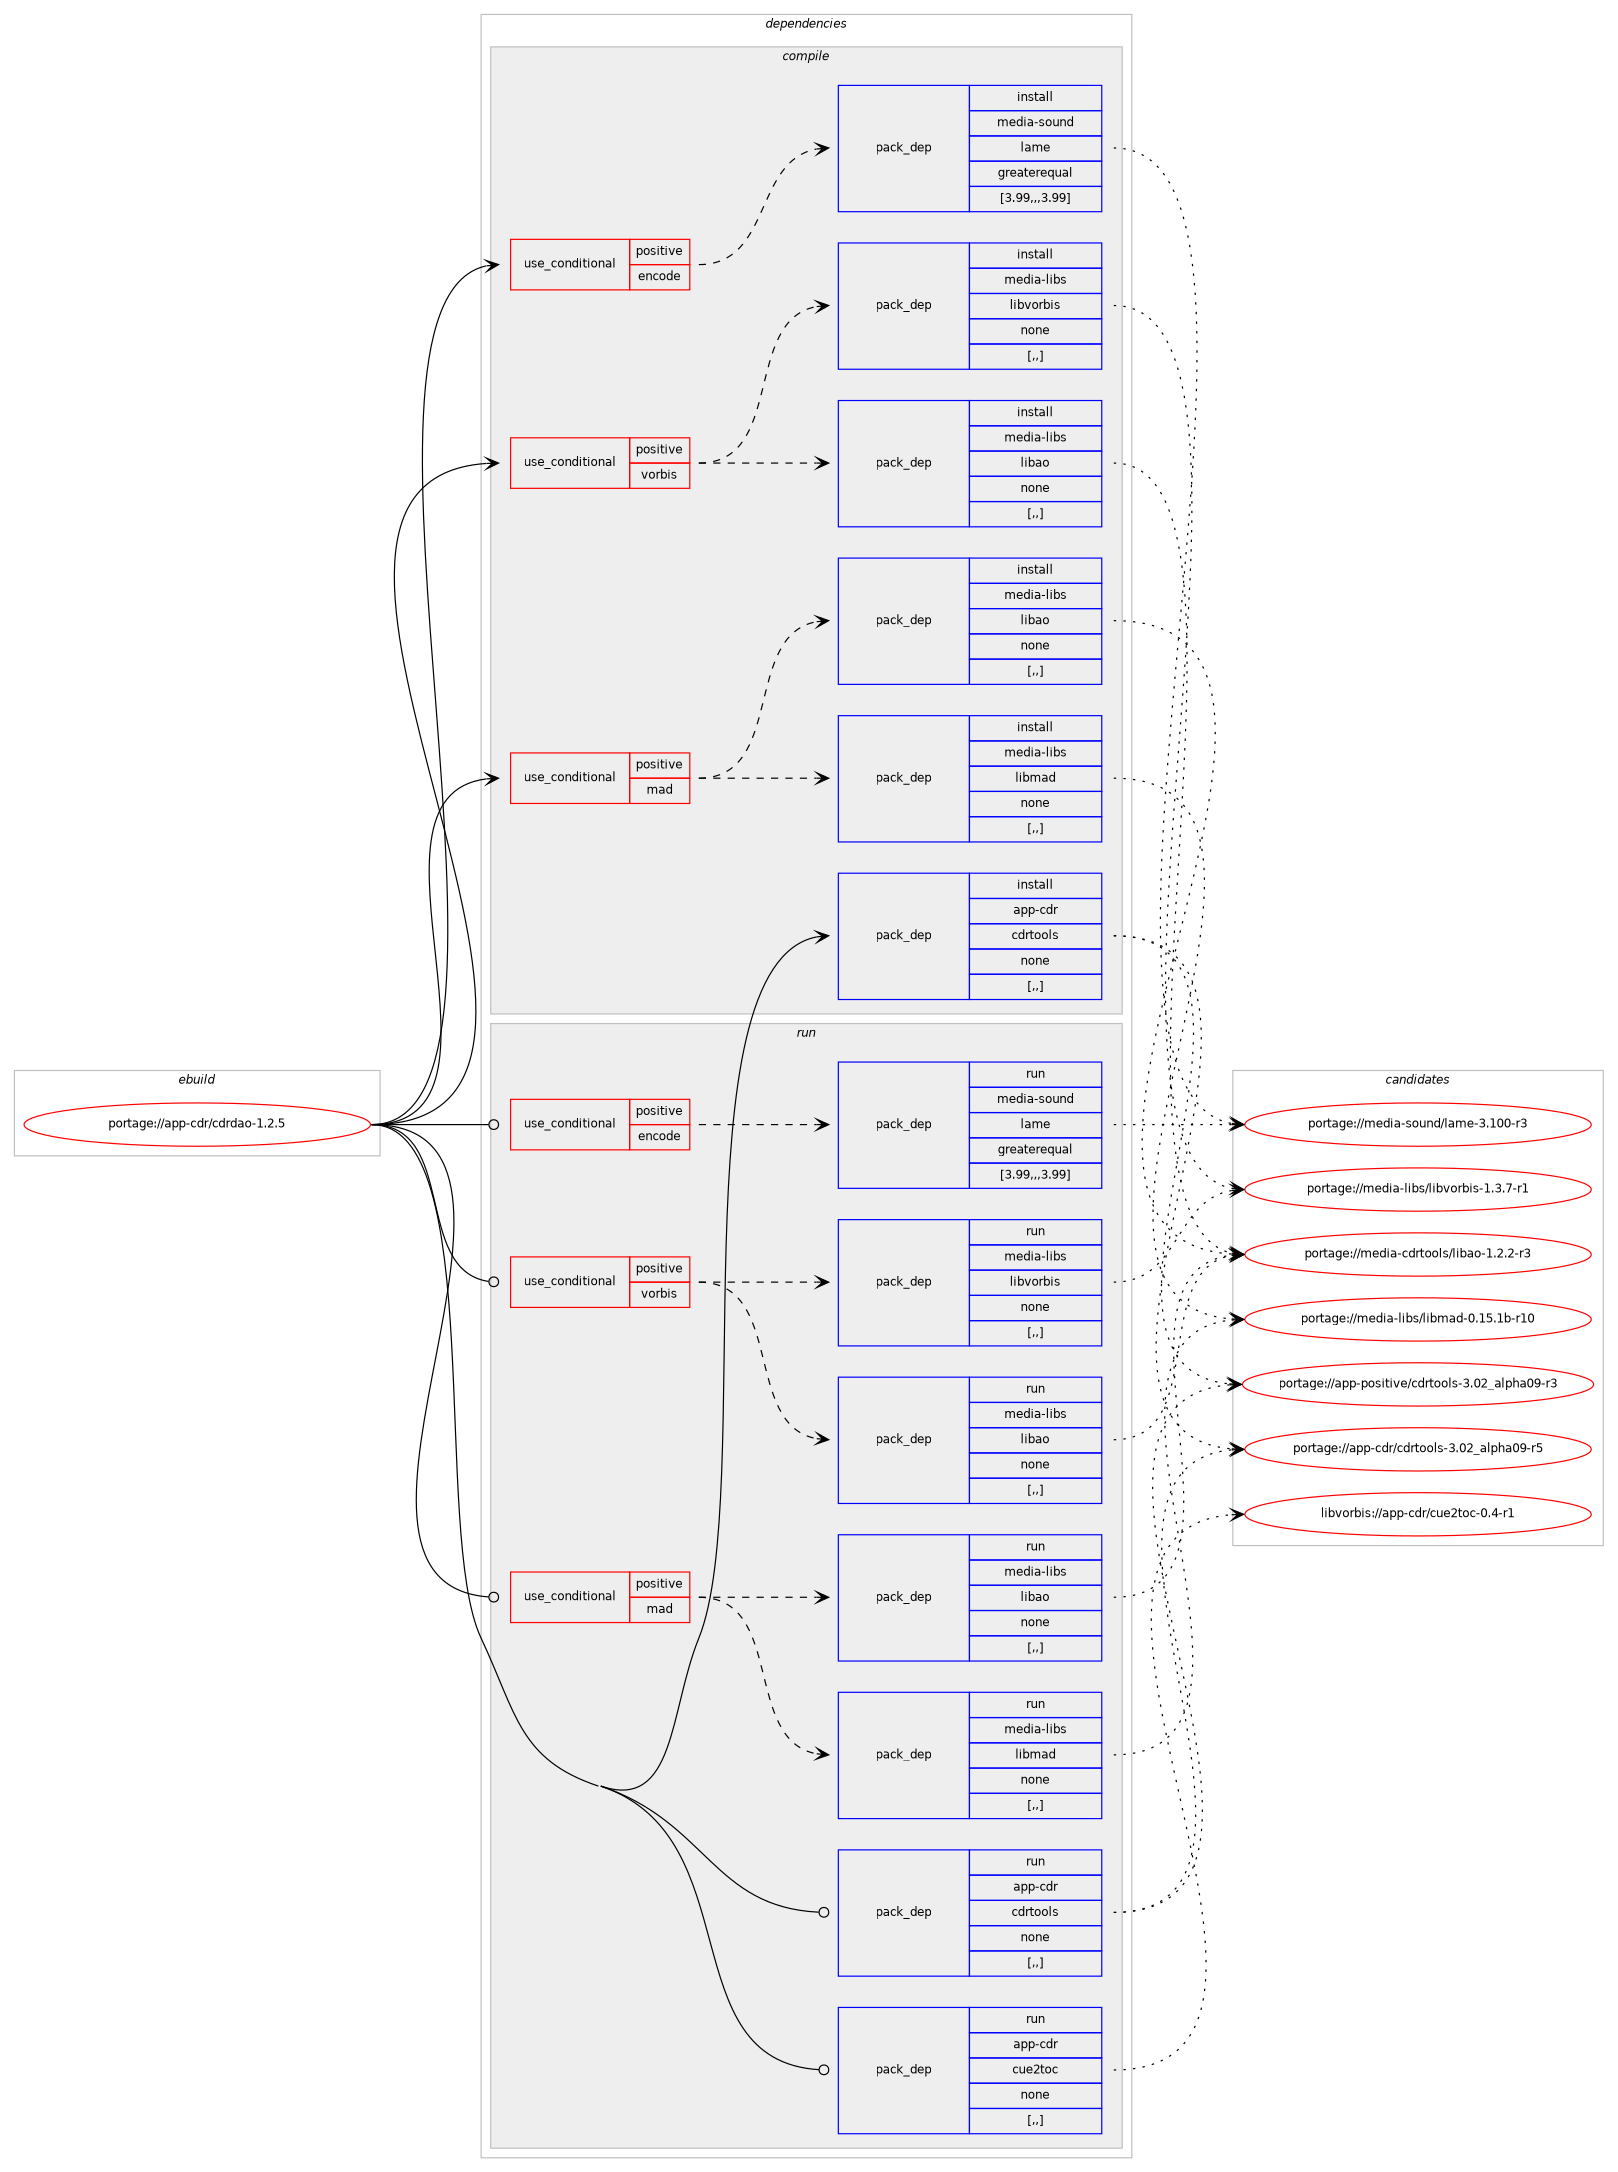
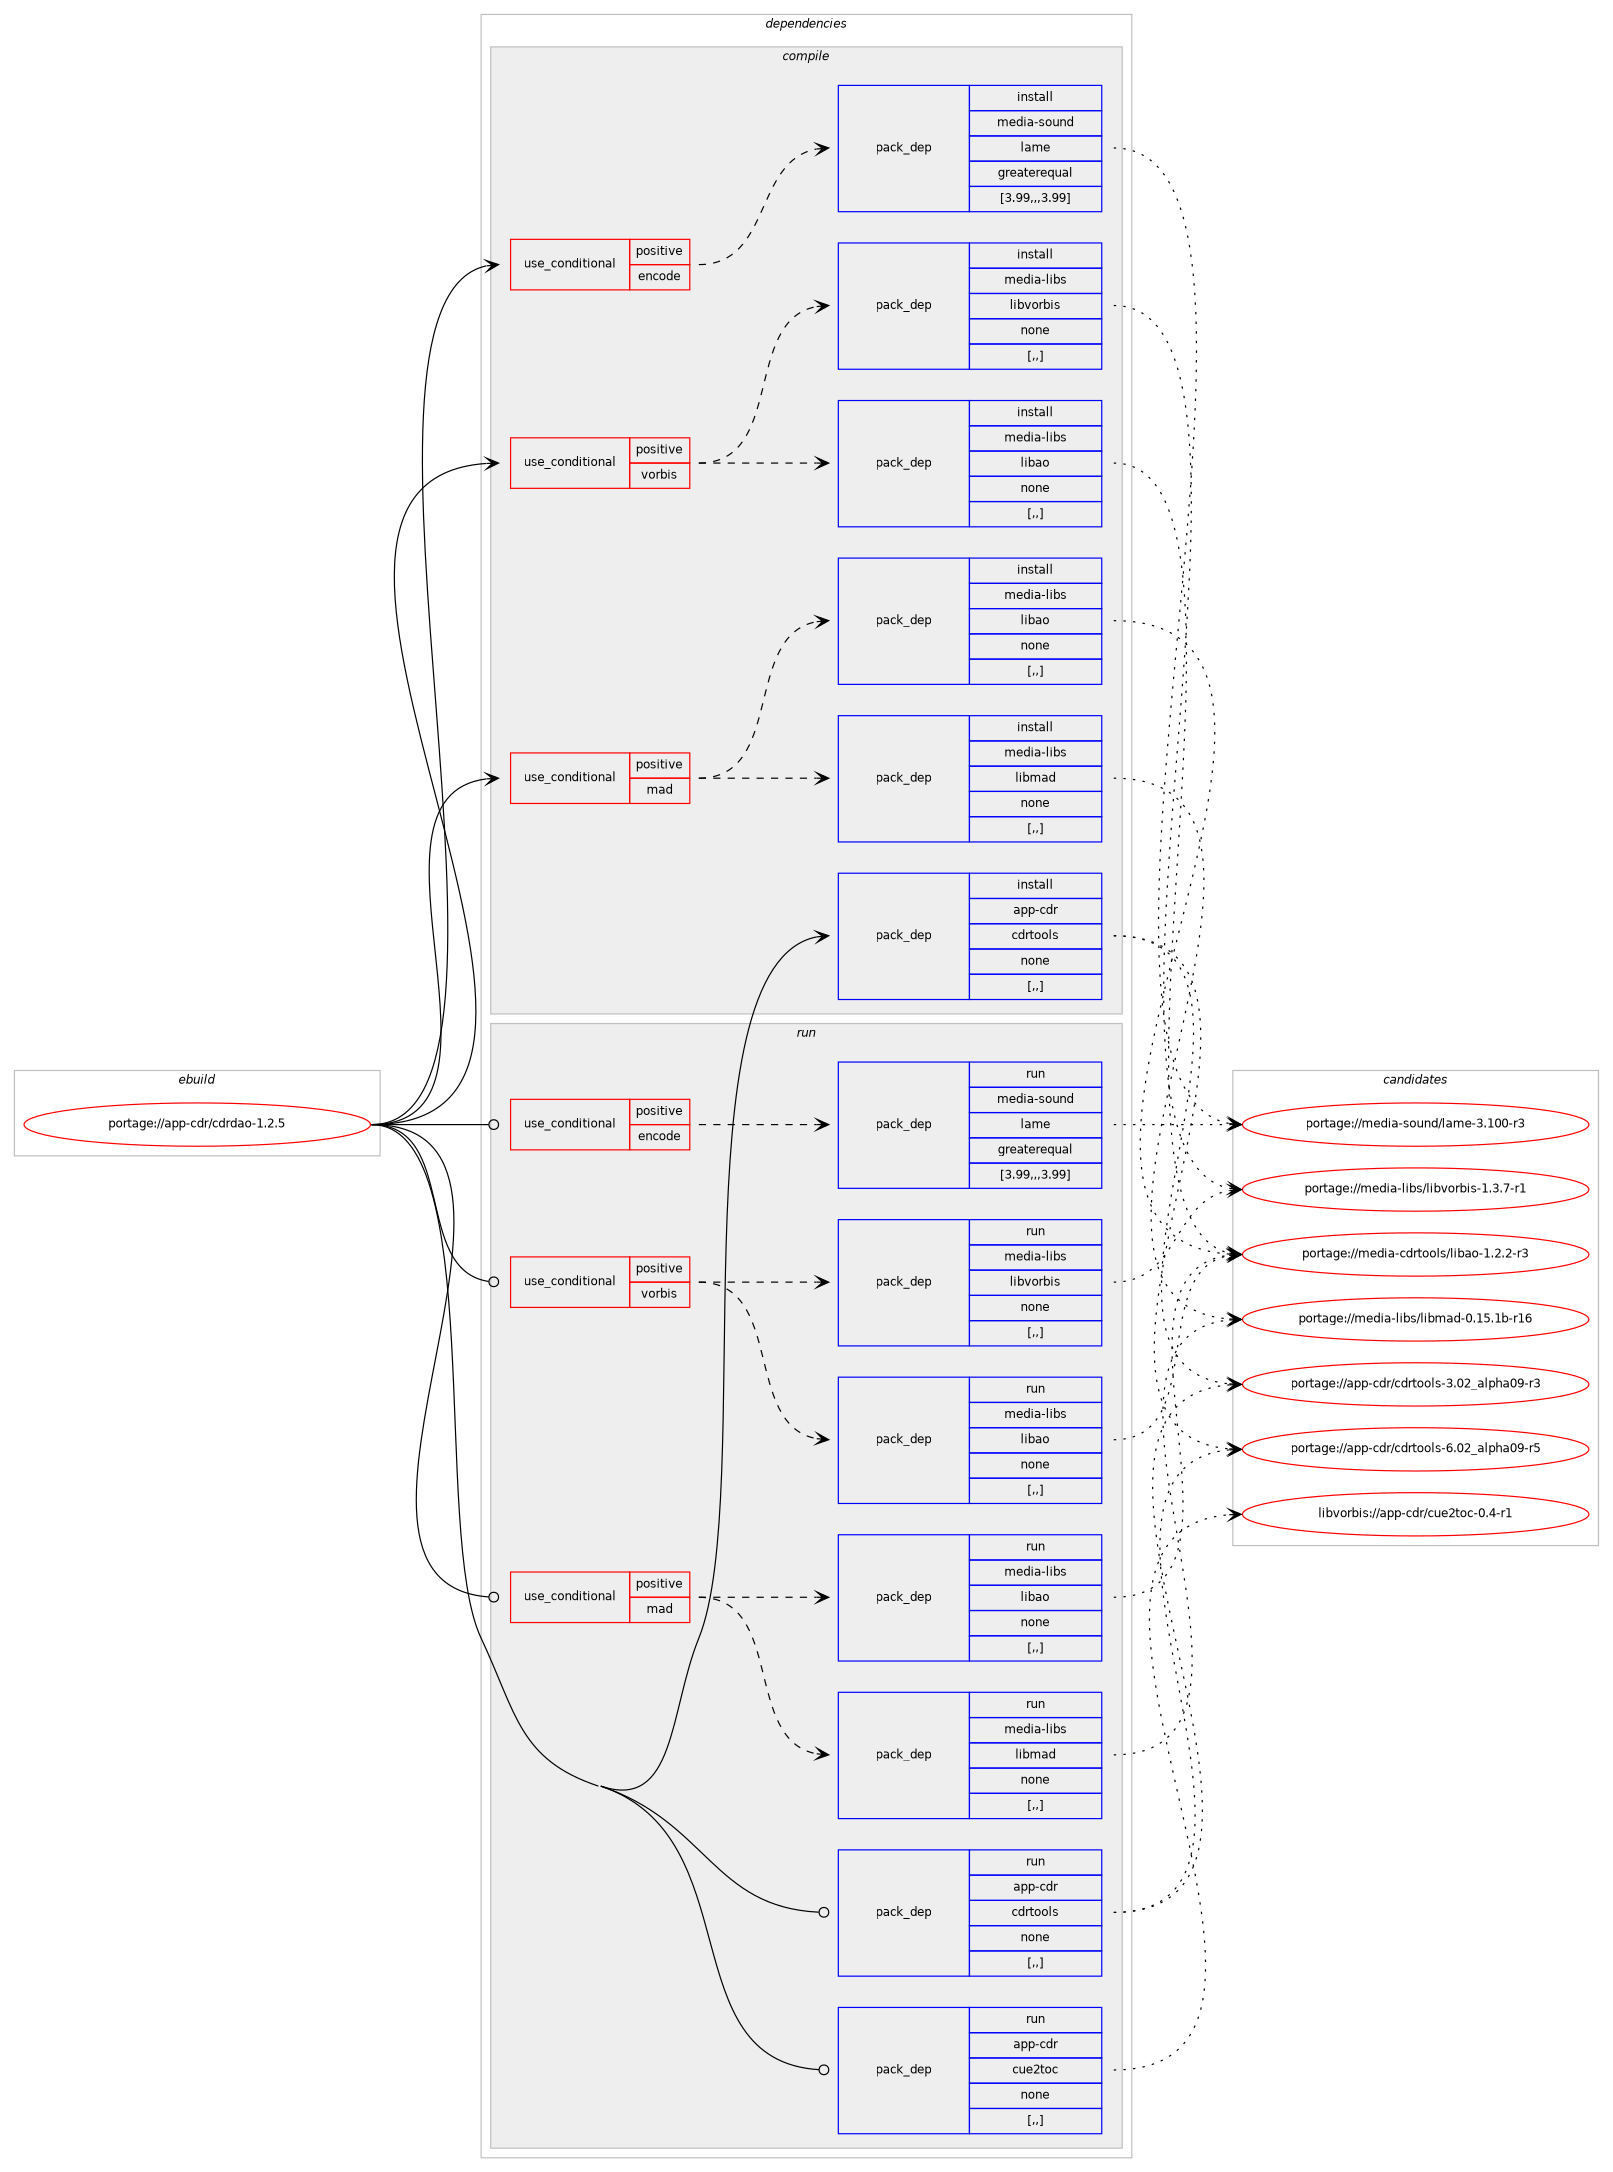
(1418, 1319) -> (1416, 1319)
(1418, 1384) -> (1416, 1384)
(1418, 1449) -> (1416, 1449)
